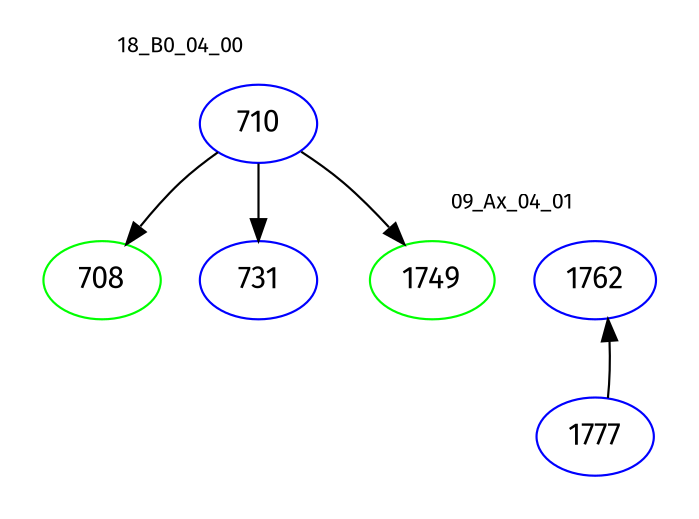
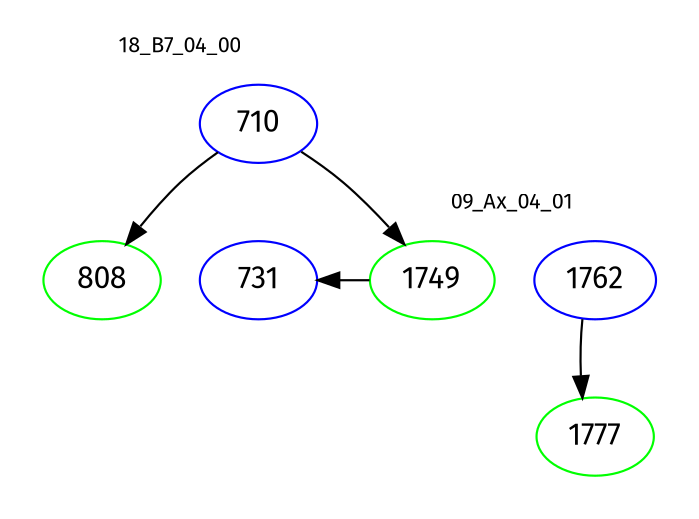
(180, 47) -> (180, 47)
(258, 191) -> (355, 280)
(102, 280) -> (102, 280)
(610, 370) -> (581, 347)
(595, 437) -> (595, 437)
